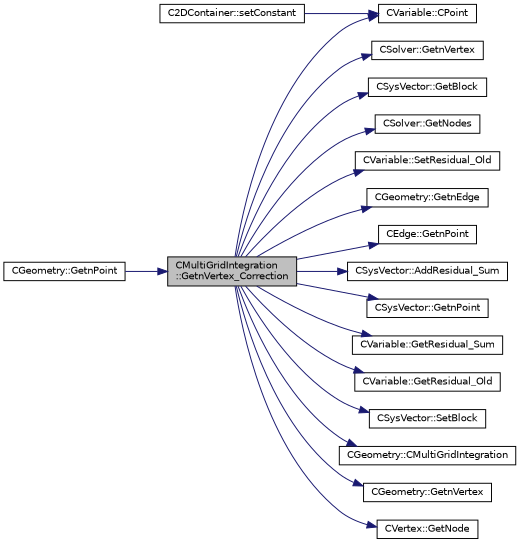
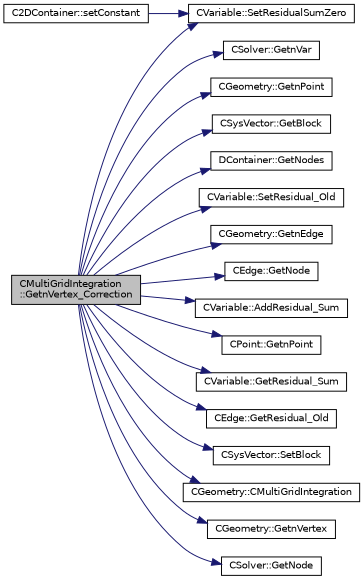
(428, 14) -> (271, 14)
(428, 50) -> (271, 50)
(428, 124) -> (271, 161)
(428, 235) -> (271, 271)
(141, 271) -> (125, 174)
(428, 271) -> (271, 308)
(428, 308) -> (271, 345)
(428, 382) -> (271, 419)
(428, 529) -> (271, 566)
